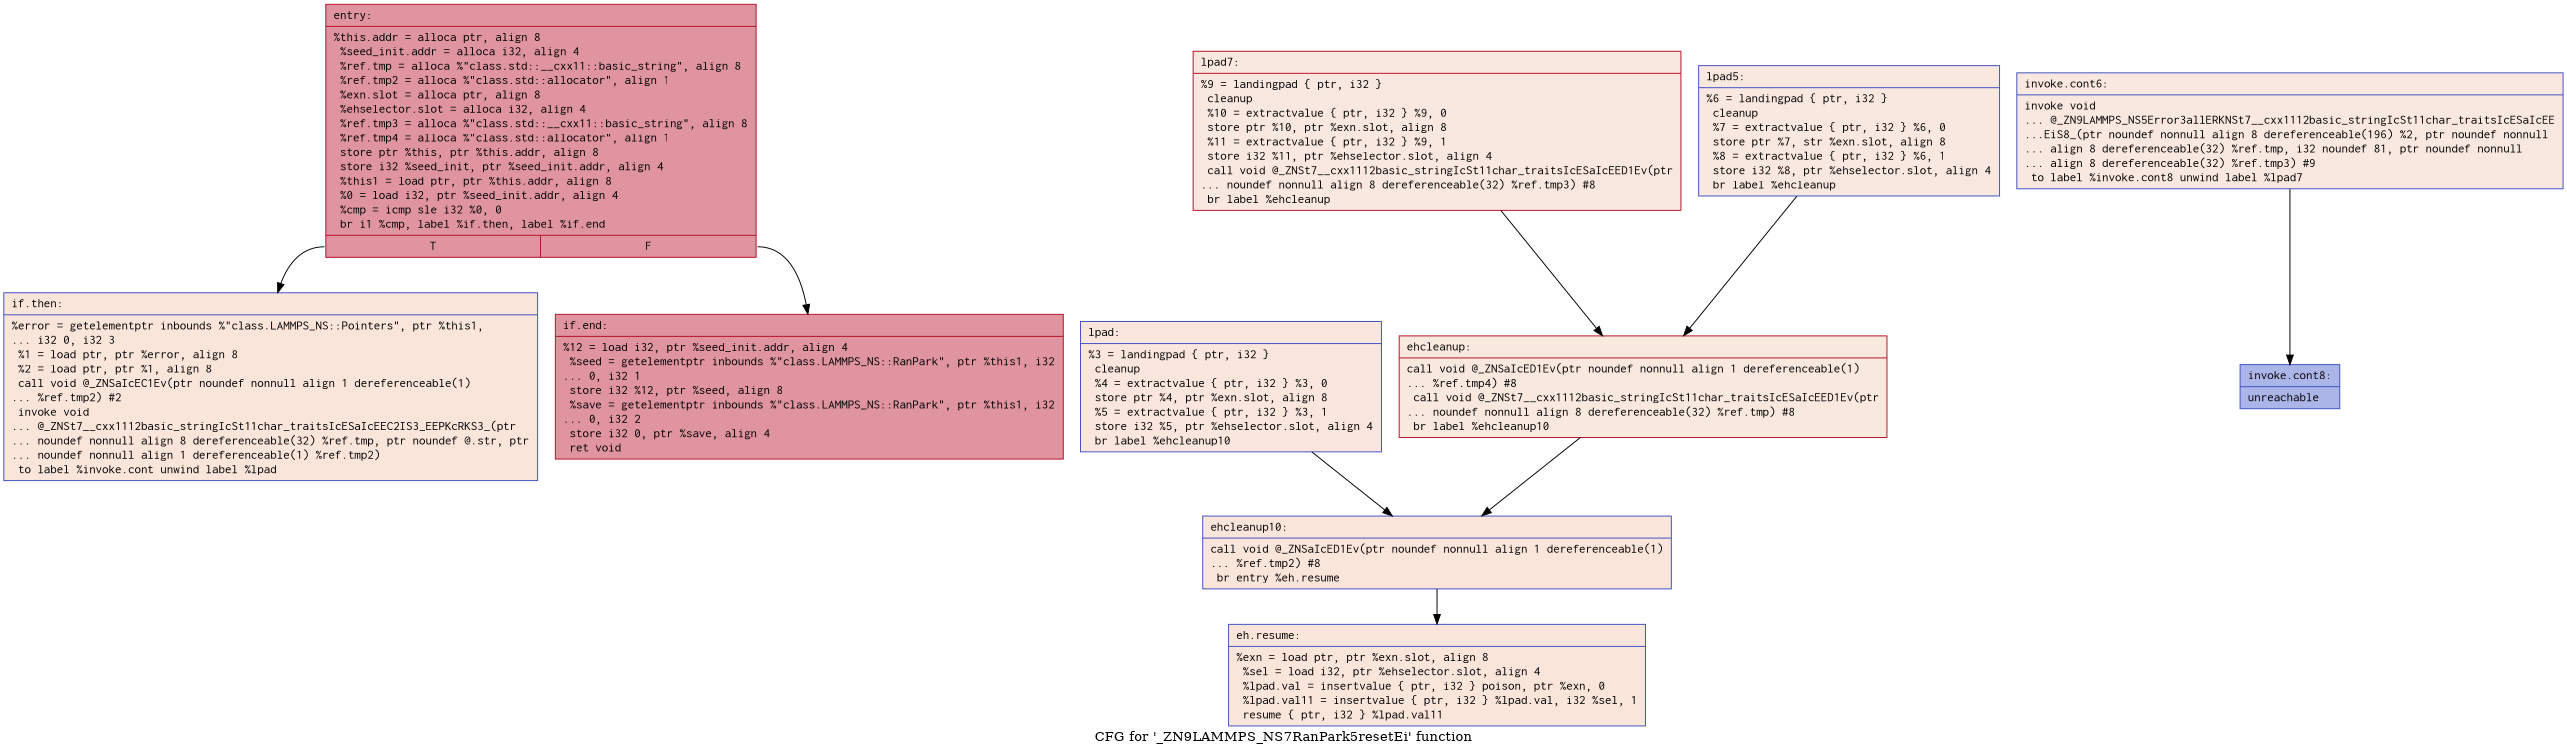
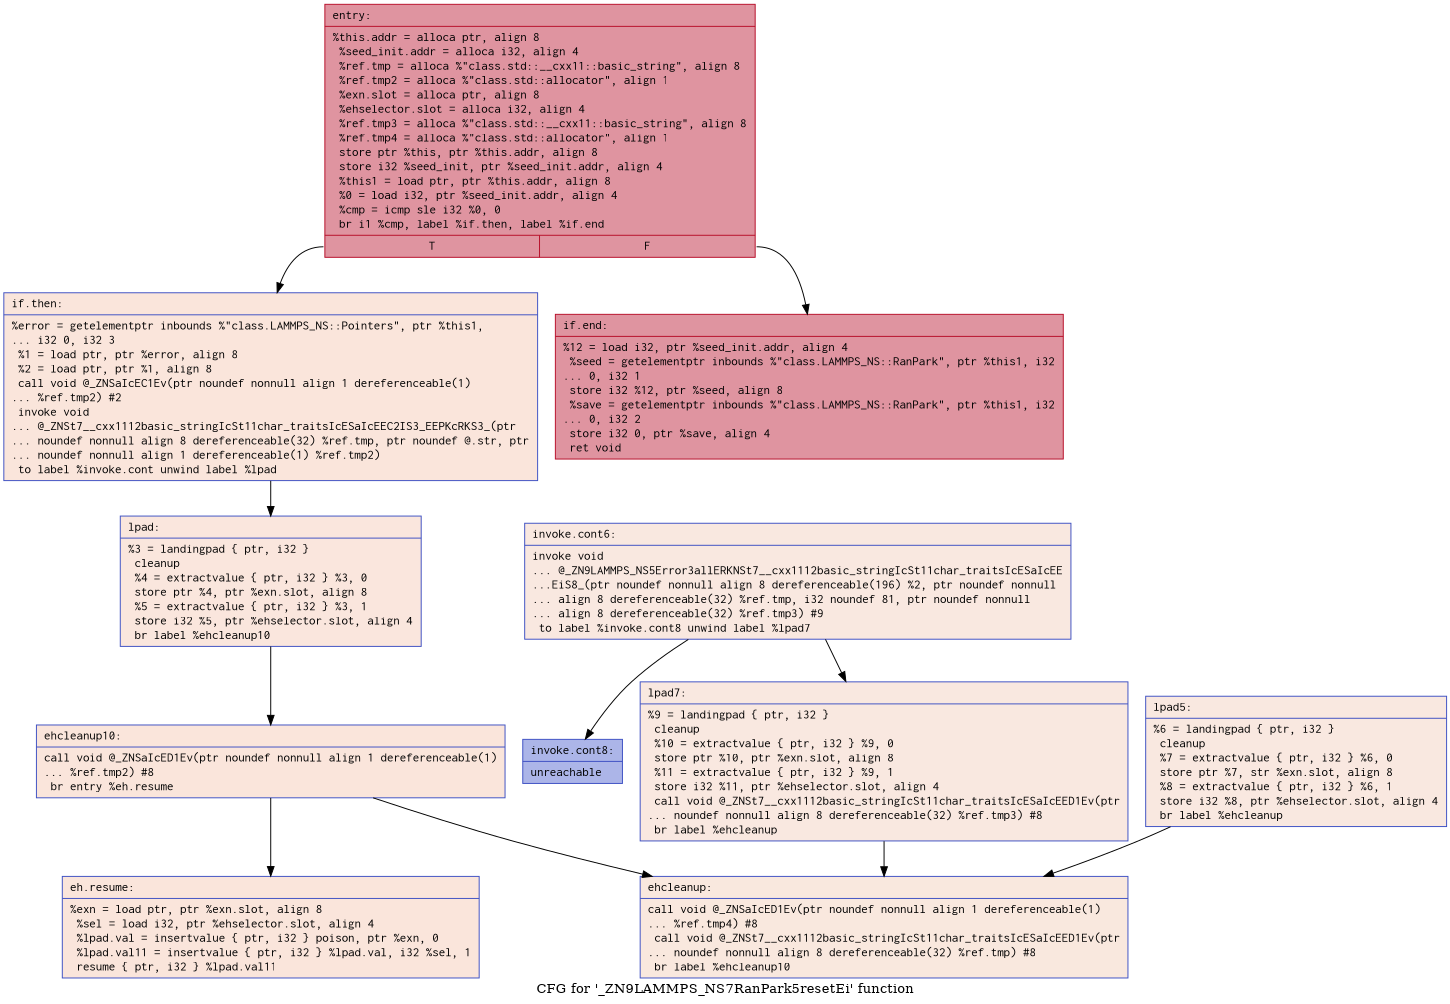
(1437, 131) -> (884, 761)
(1643, 387) -> (884, 927)
(1535, 474) -> (507, 839)
none -> (271, 494)
none -> (834, 656)
